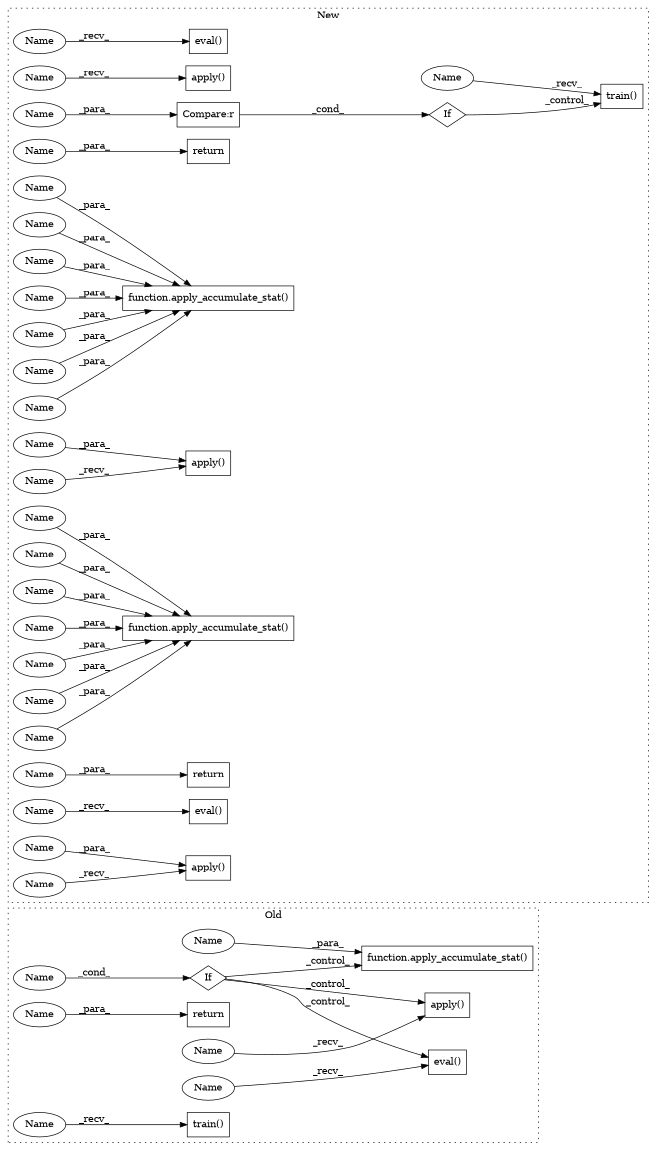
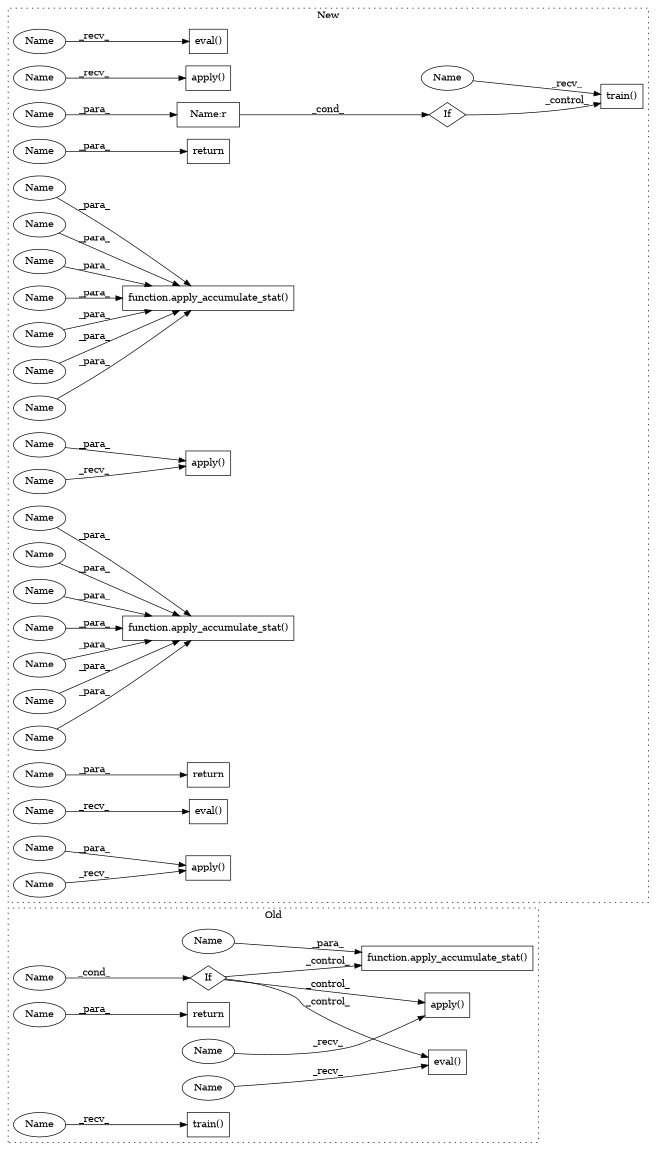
(208, 115) -> (208, 115)
